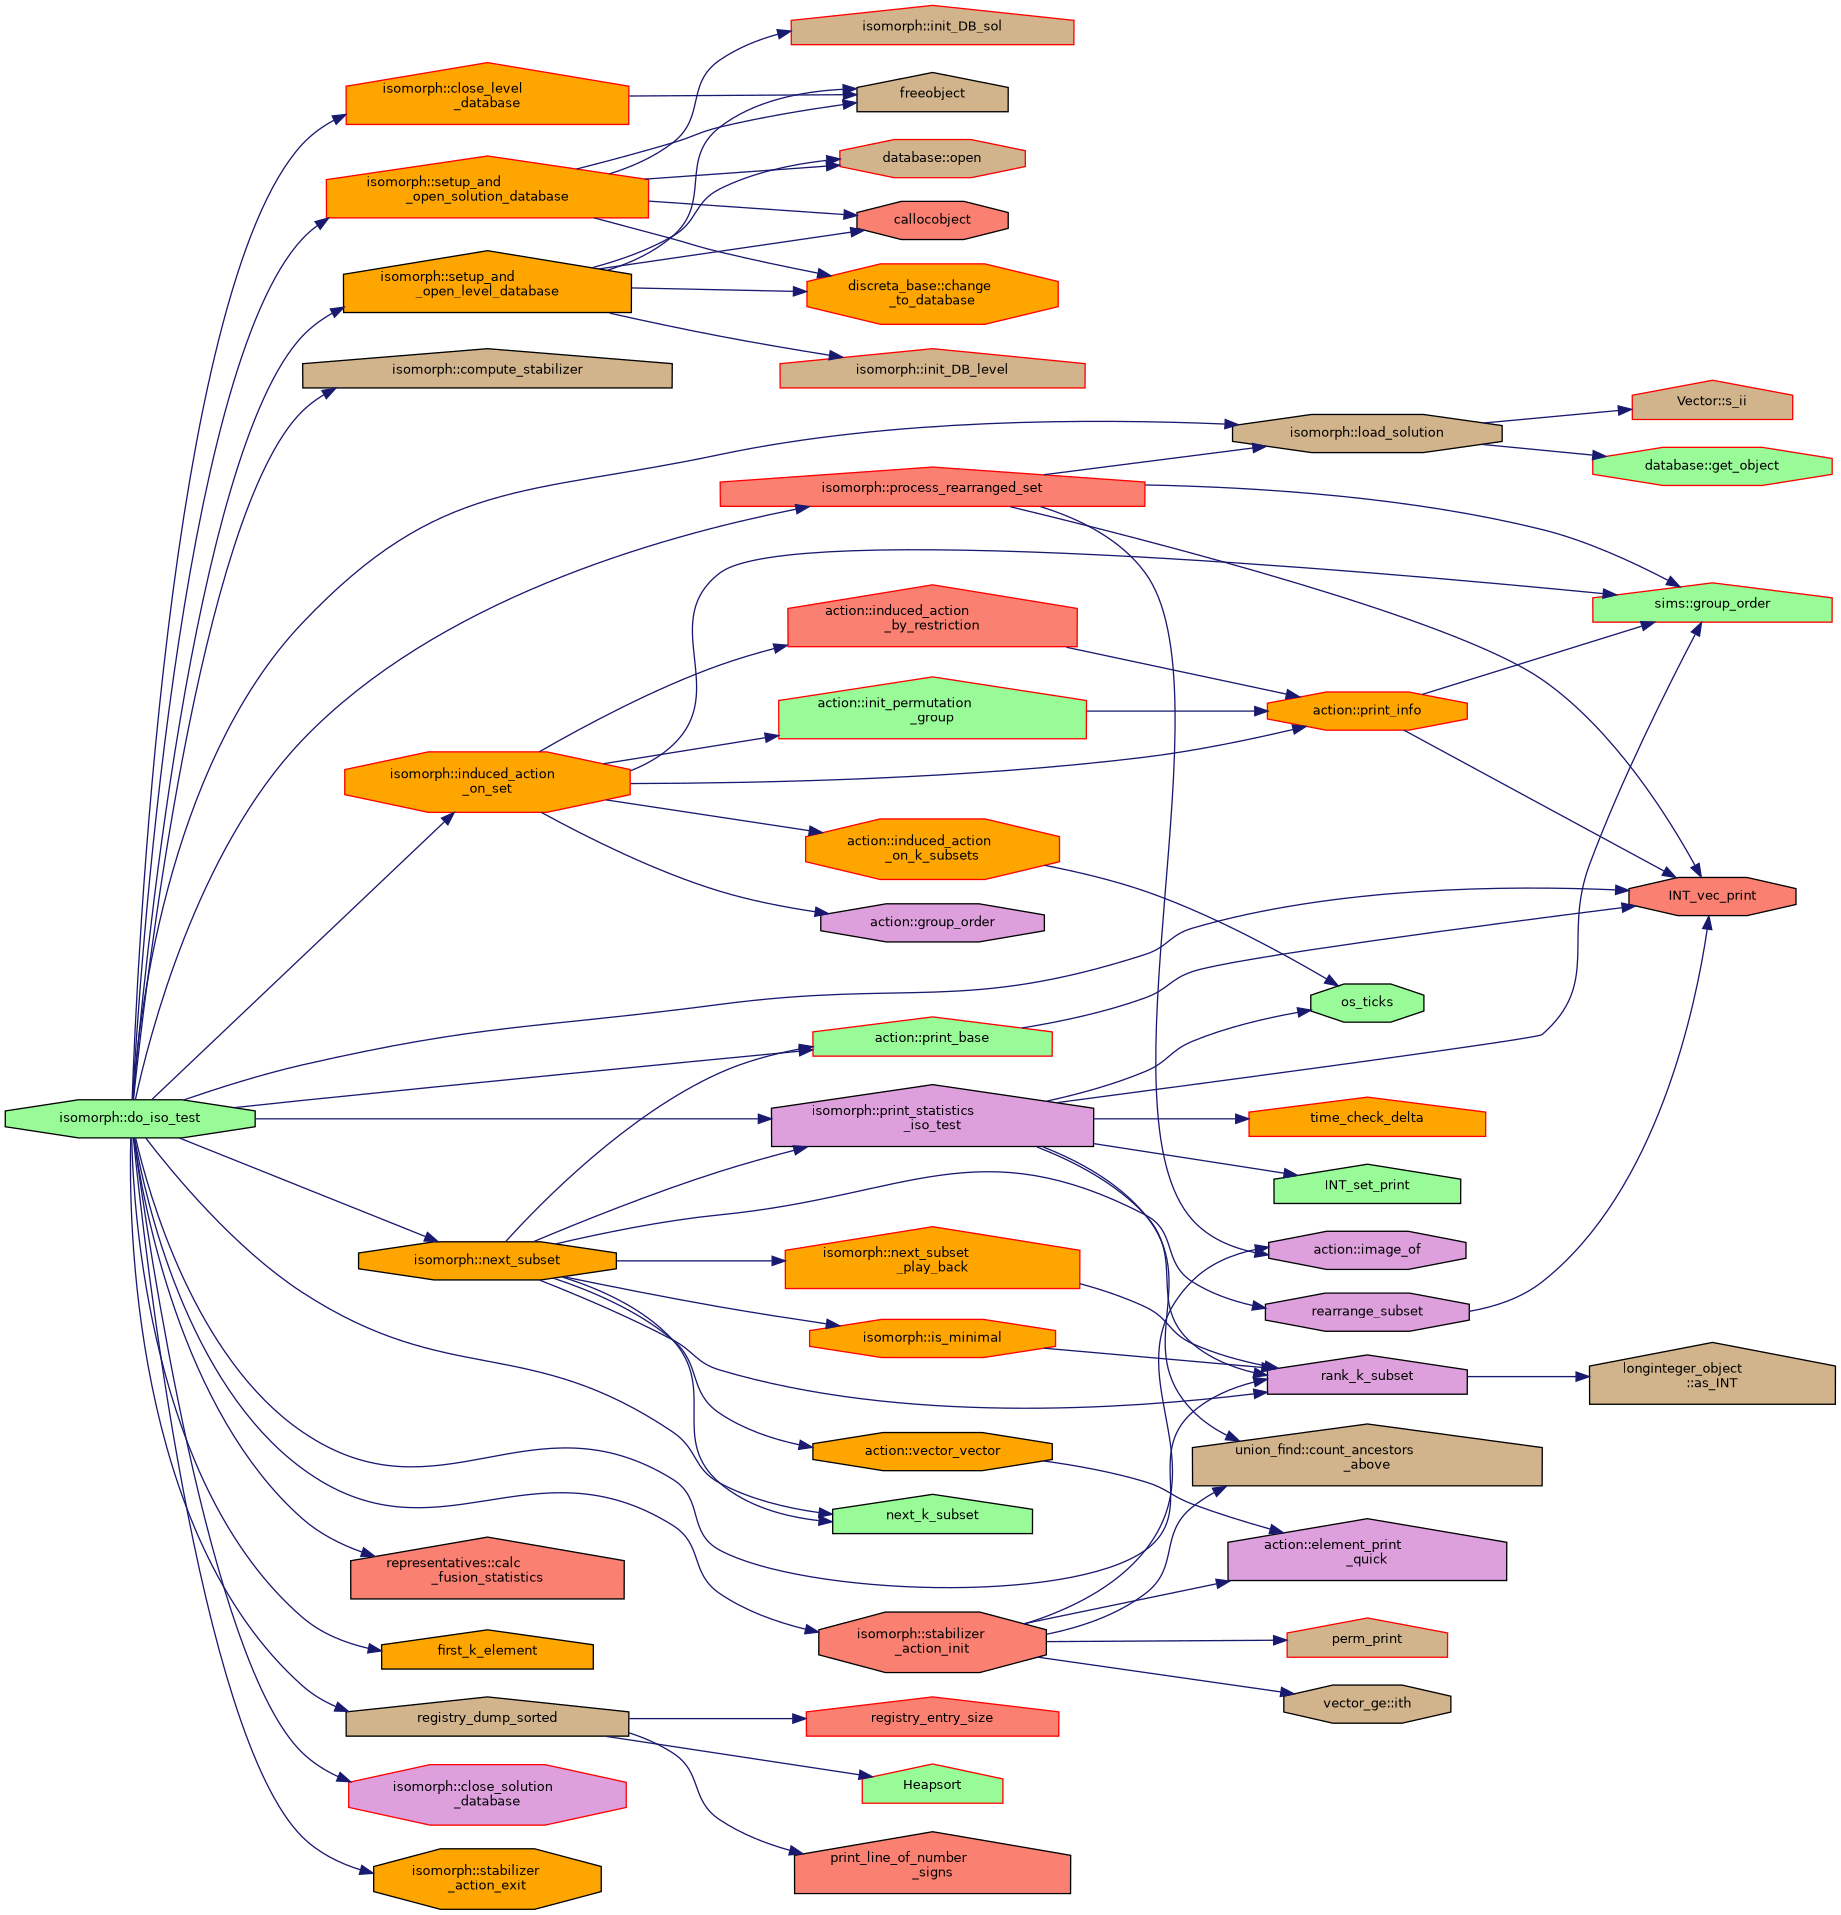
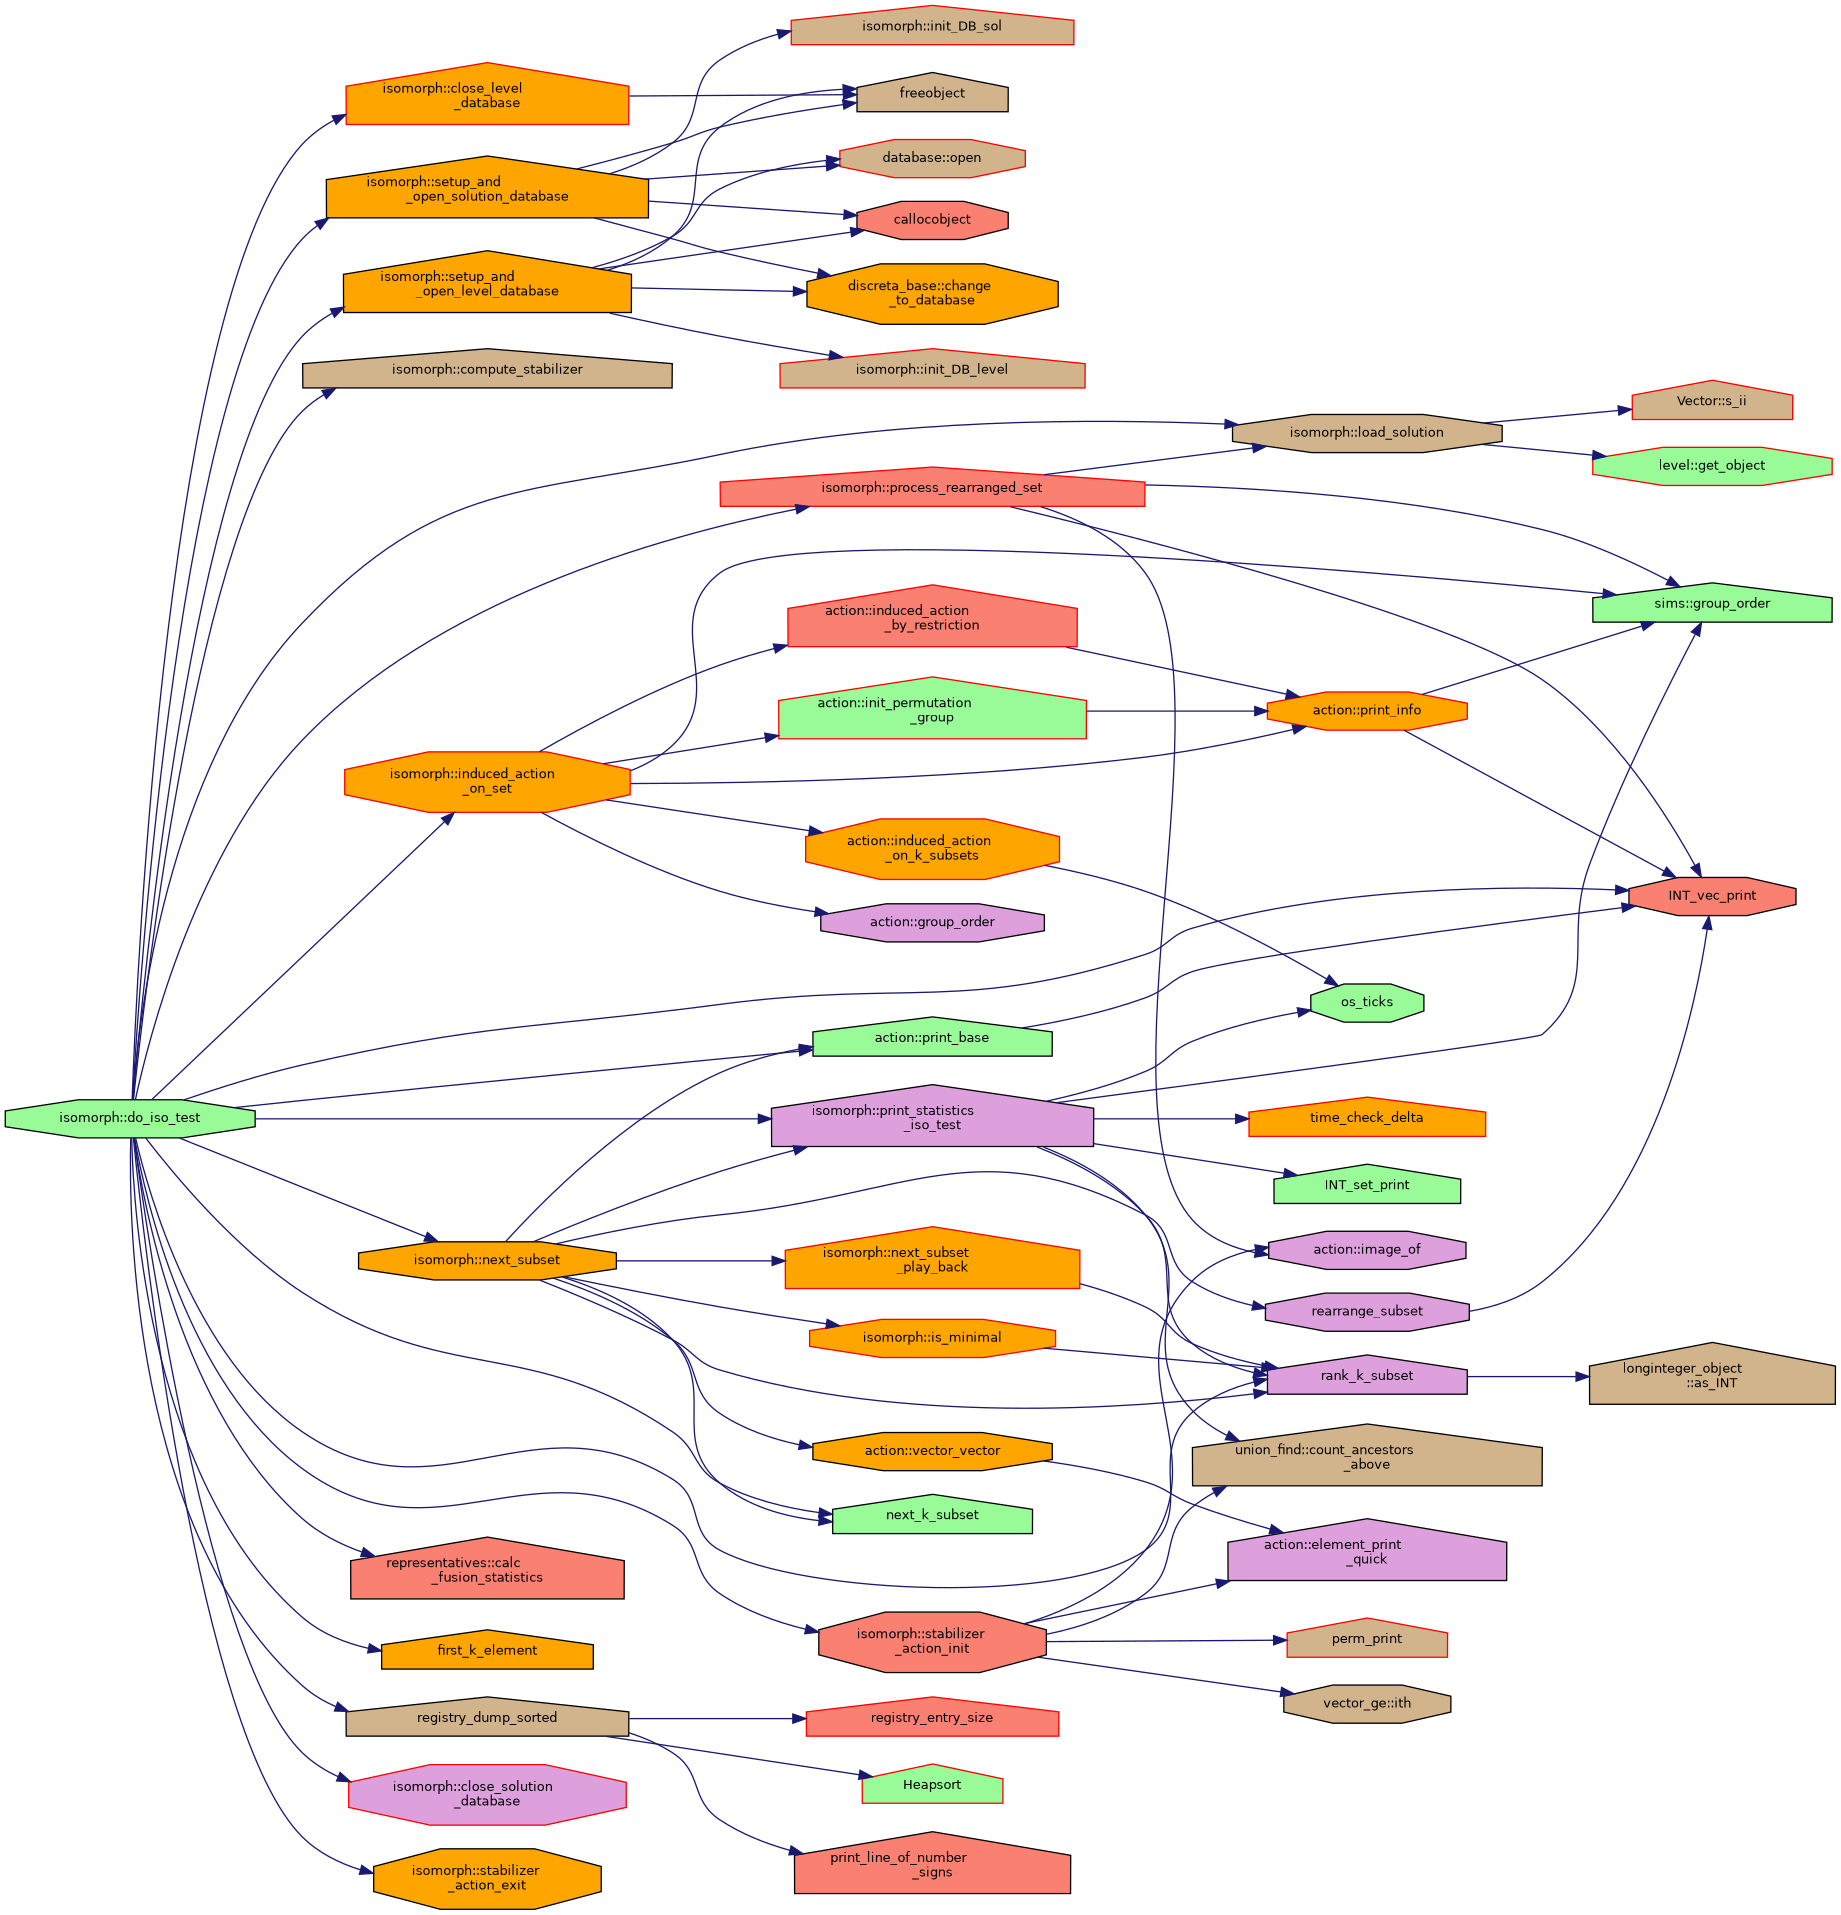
(487, 190) -> (487, 190)
(933, 294) -> (933, 294)
(1712, 466) -> (1712, 466)
(1712, 605) -> (1712, 605)
(933, 1039) -> (933, 1039)
